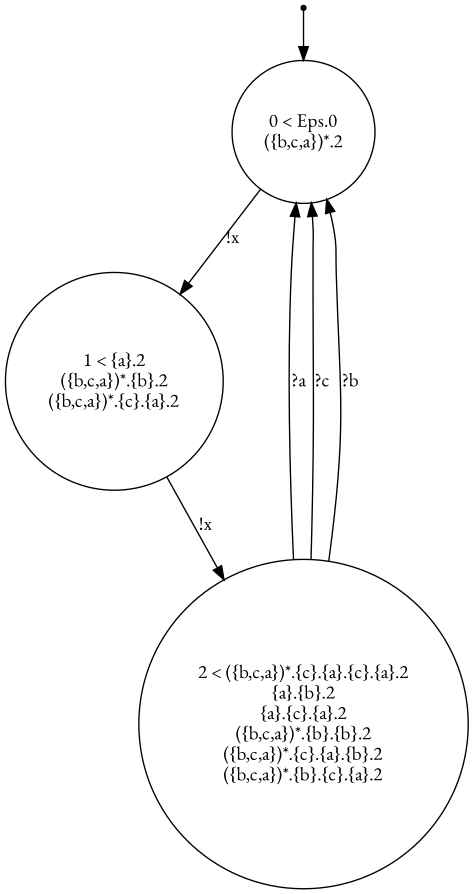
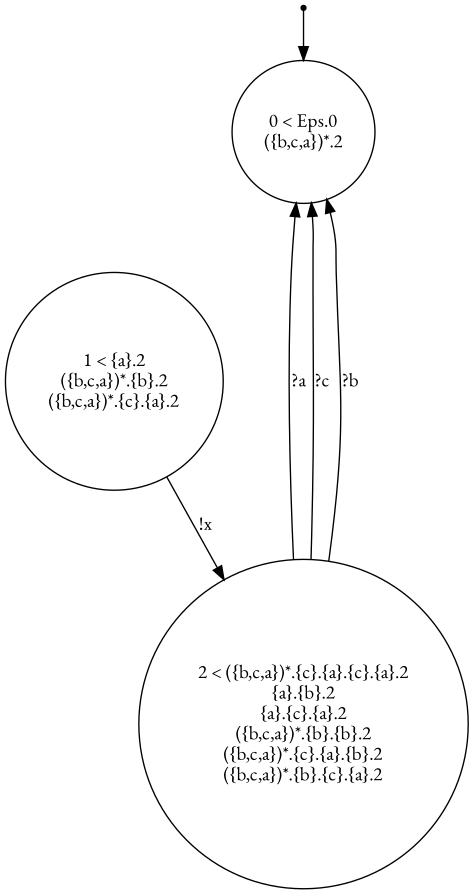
(225, 236) -> none
